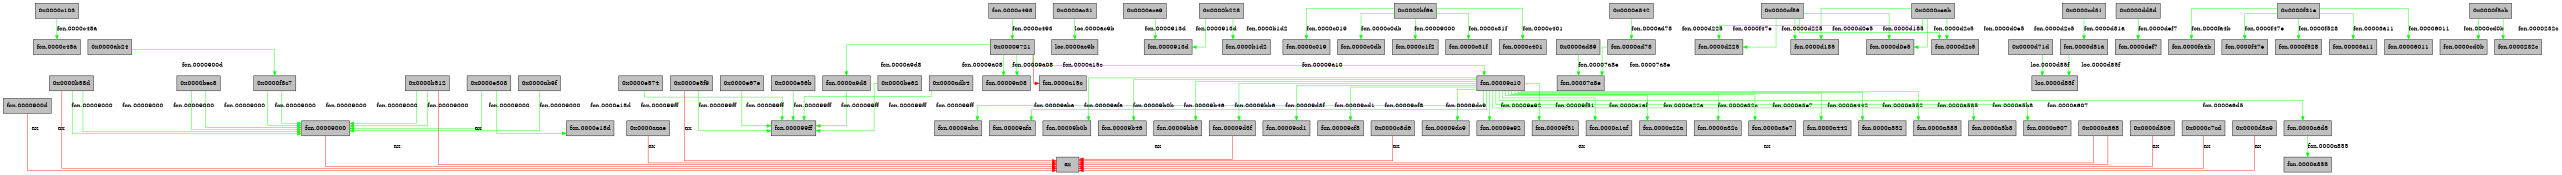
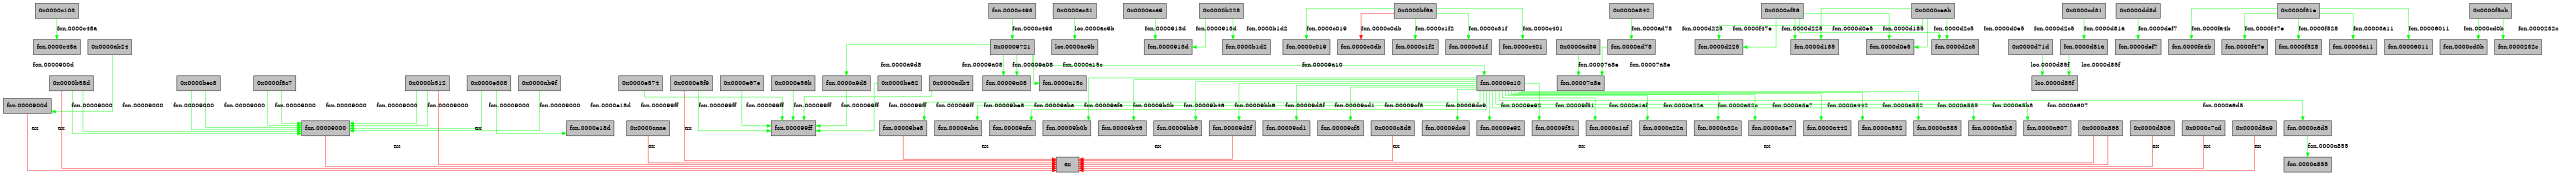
(1367, 13) -> (1367, 13)
(1435, 29) -> (1435, 29)
(214, 50) -> (113, 112)
(1033, 70) -> (1033, 70)
none -> (903, 128)
